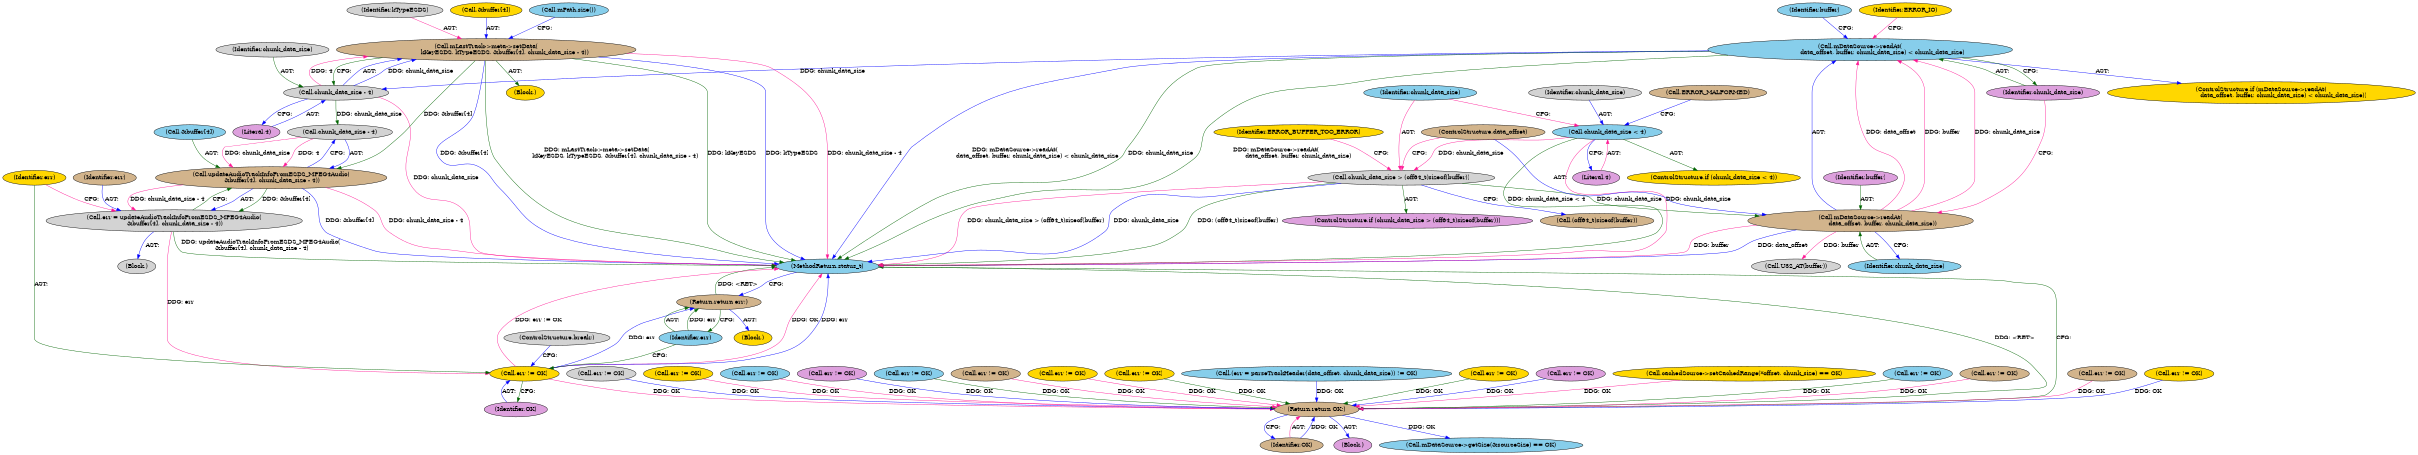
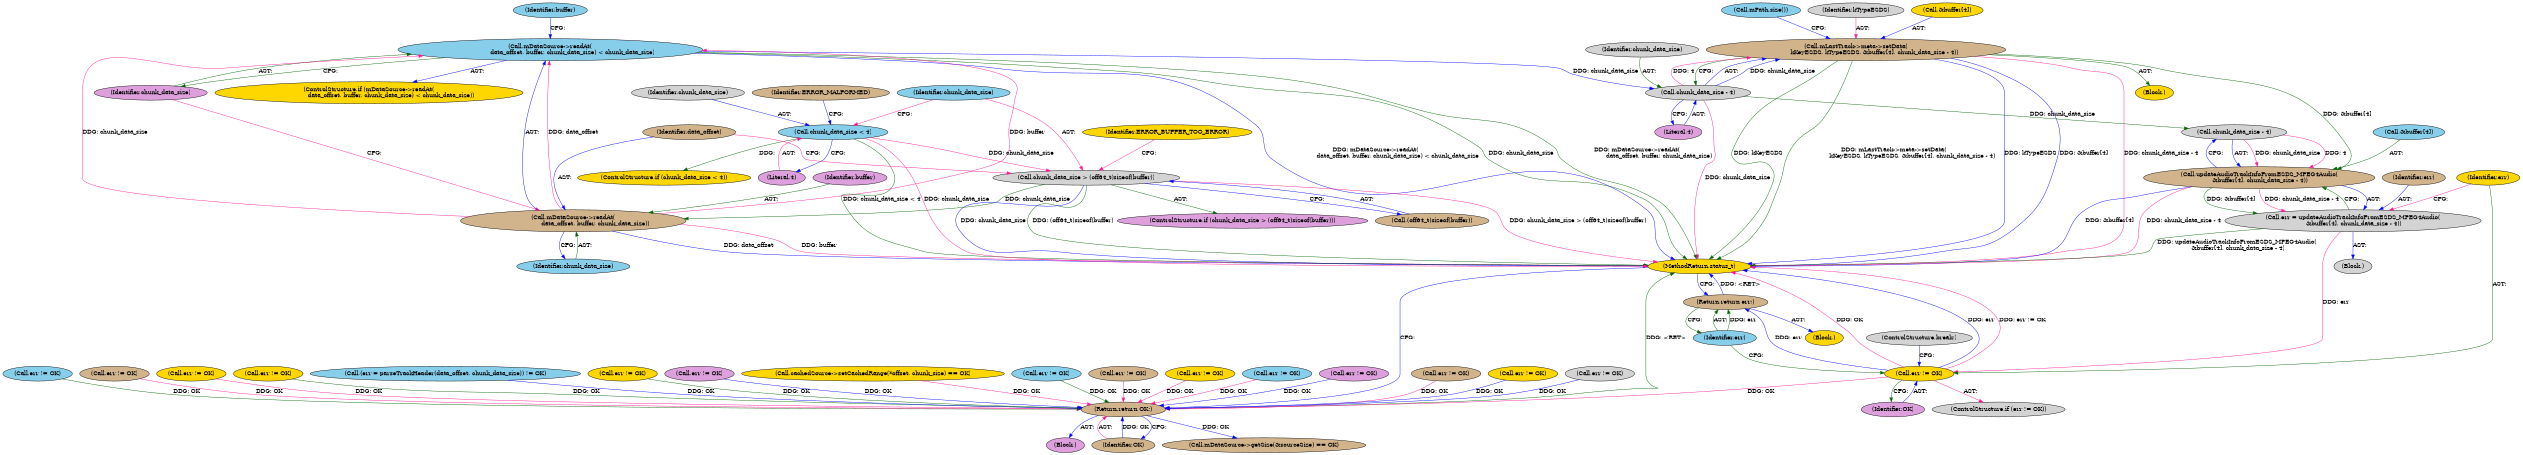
(1905, 10) -> none
(1708, 93) -> (821, 93)
(1483, 132) -> (689, 132)
(1678, 153) -> (768, 153)
none -> (1292, 191)
(827, 266) -> (1699, 266)
(1796, 266) -> none
(727, 275) -> (1719, 285)
(1863, 277) -> (1400, 329)
none -> (1999, 409)
(1481, 445) -> (1264, 445)
